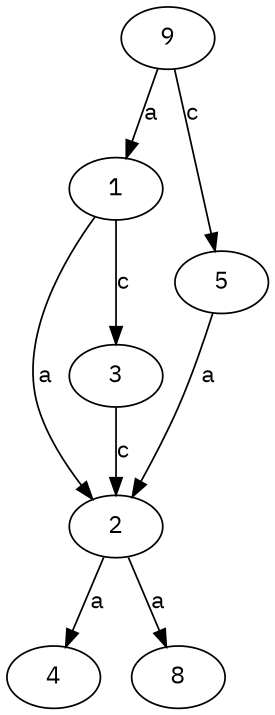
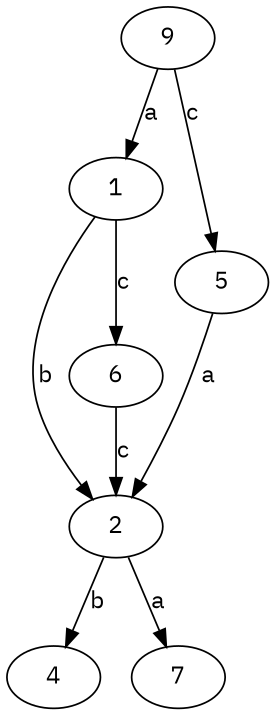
(46, 376) -> (46, 376)
(116, 376) -> (116, 376)
(98, 602) -> (98, 602)
(178, 677) -> (178, 677)
